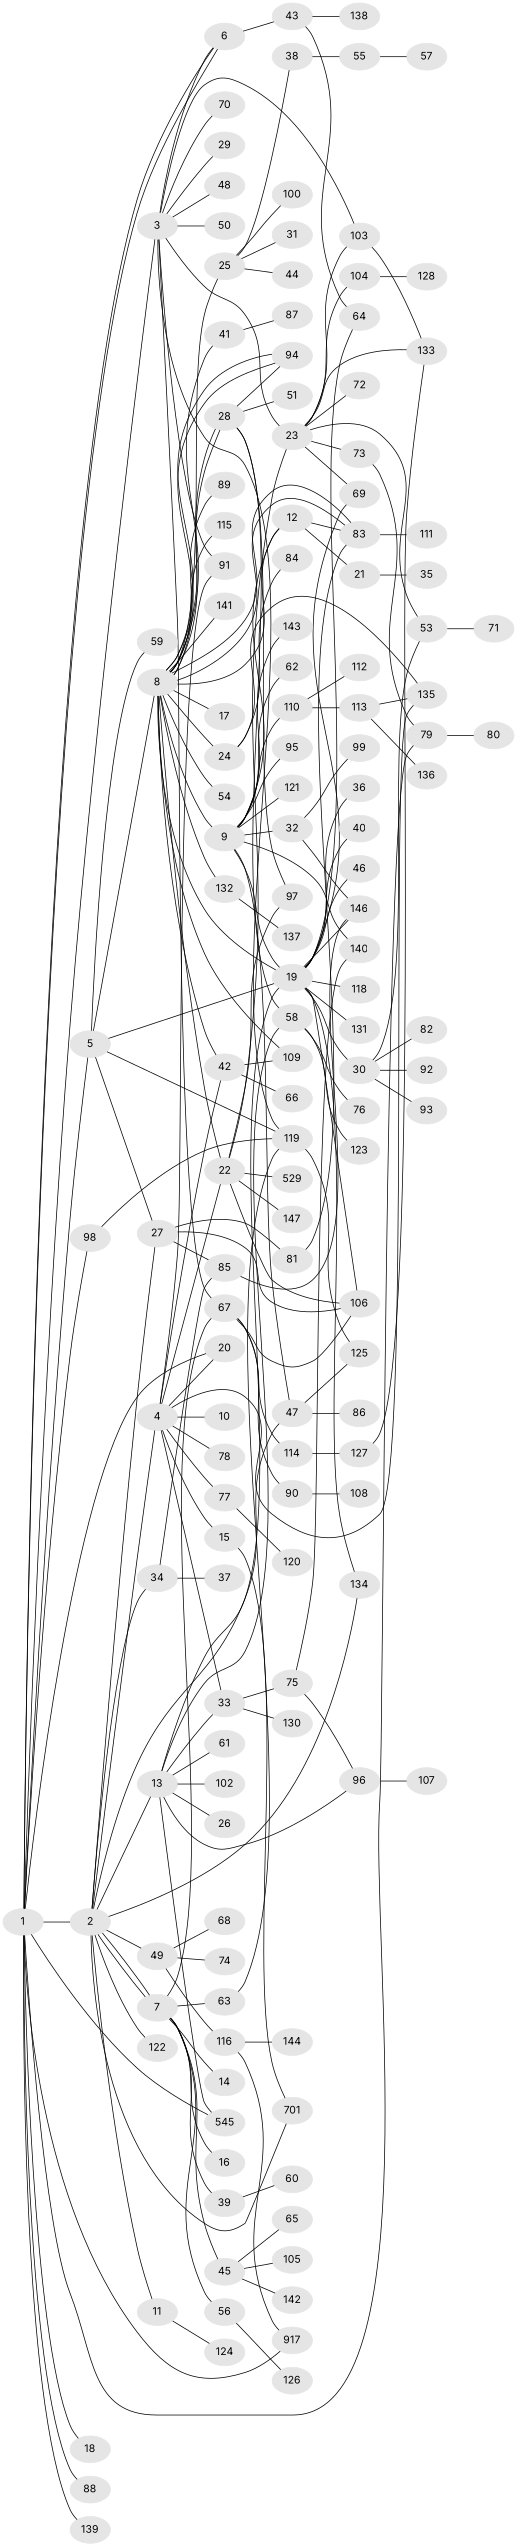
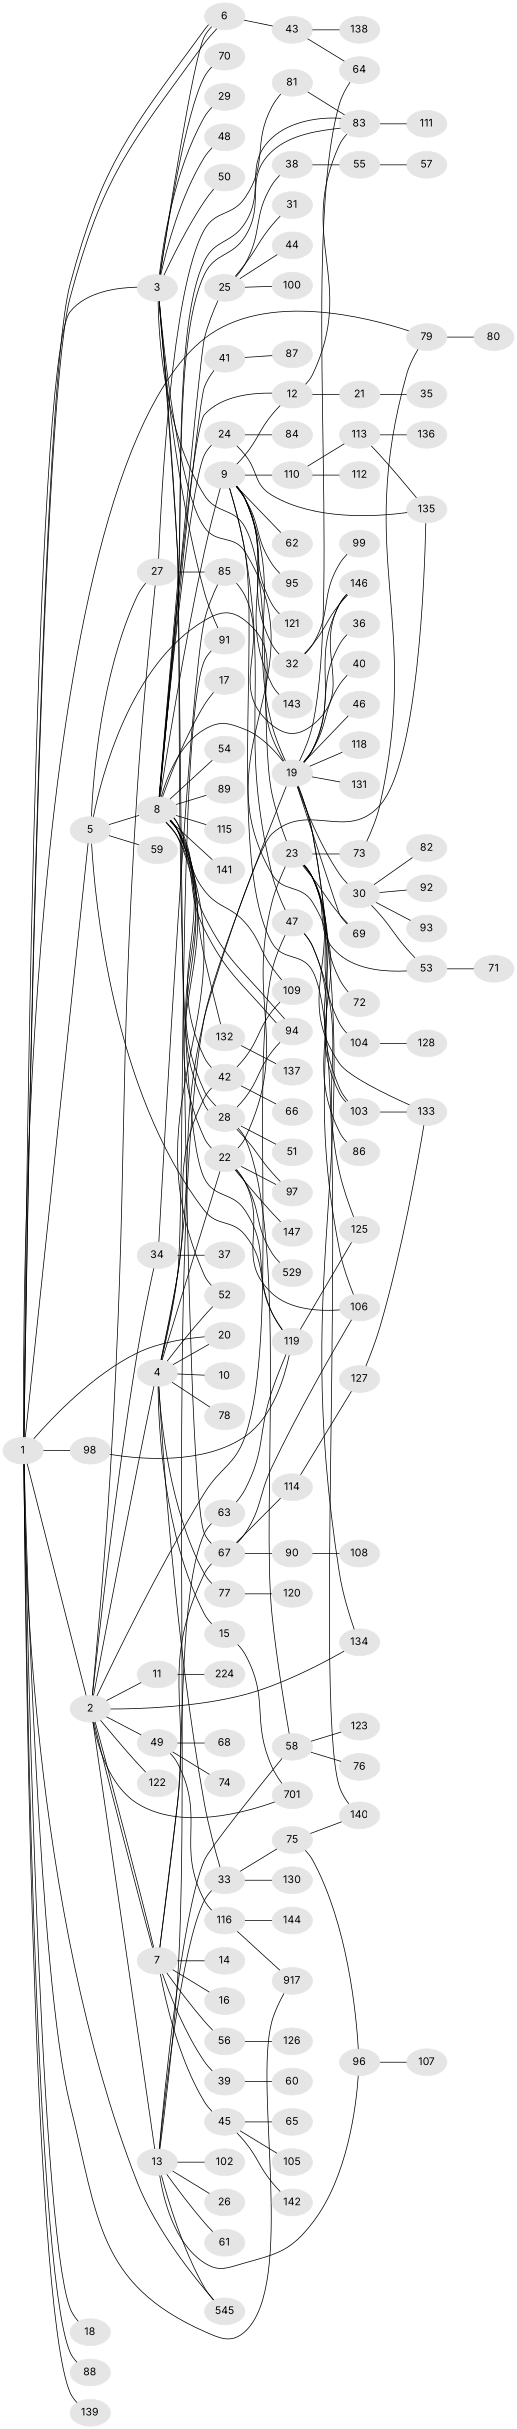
(264, 1295) -> none
none -> (225, 1296)
(225, 2352) -> (225, 1674)
